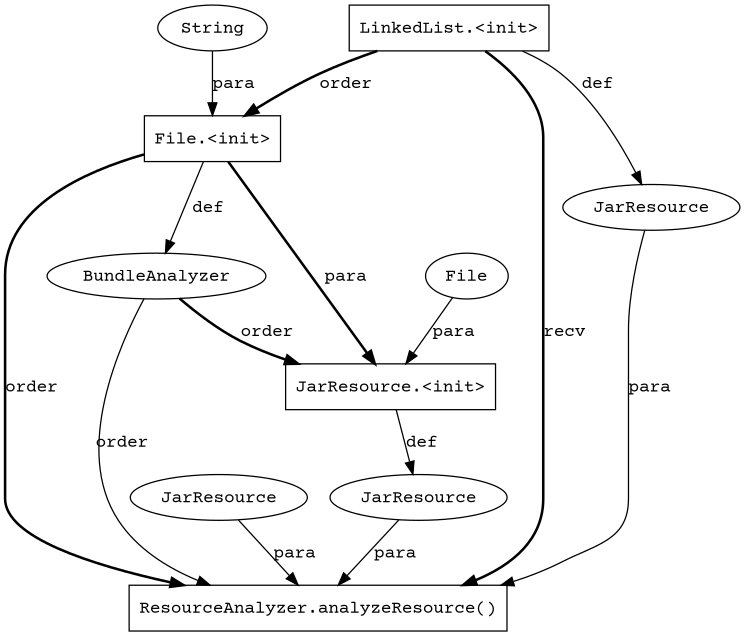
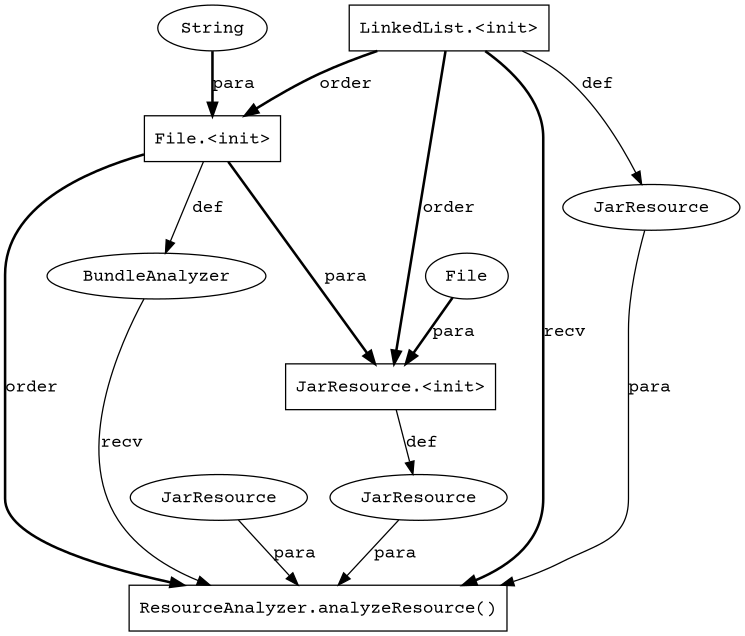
(212, 77) -> (212, 77)
(433, 325) -> (433, 325)
(229, 335) -> (421, 201)
(122, 442) -> (122, 442)
